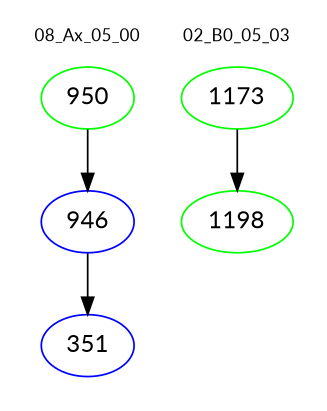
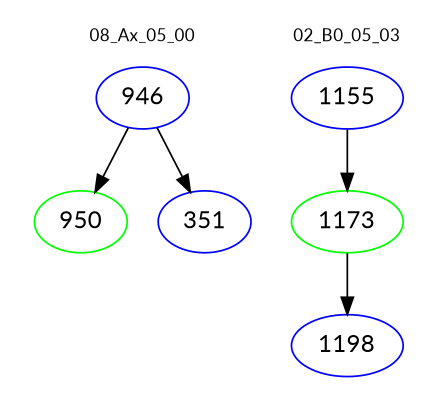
none -> (347, 98)
(88, 151) -> (116, 152)
(237, 222) -> (347, 346)
